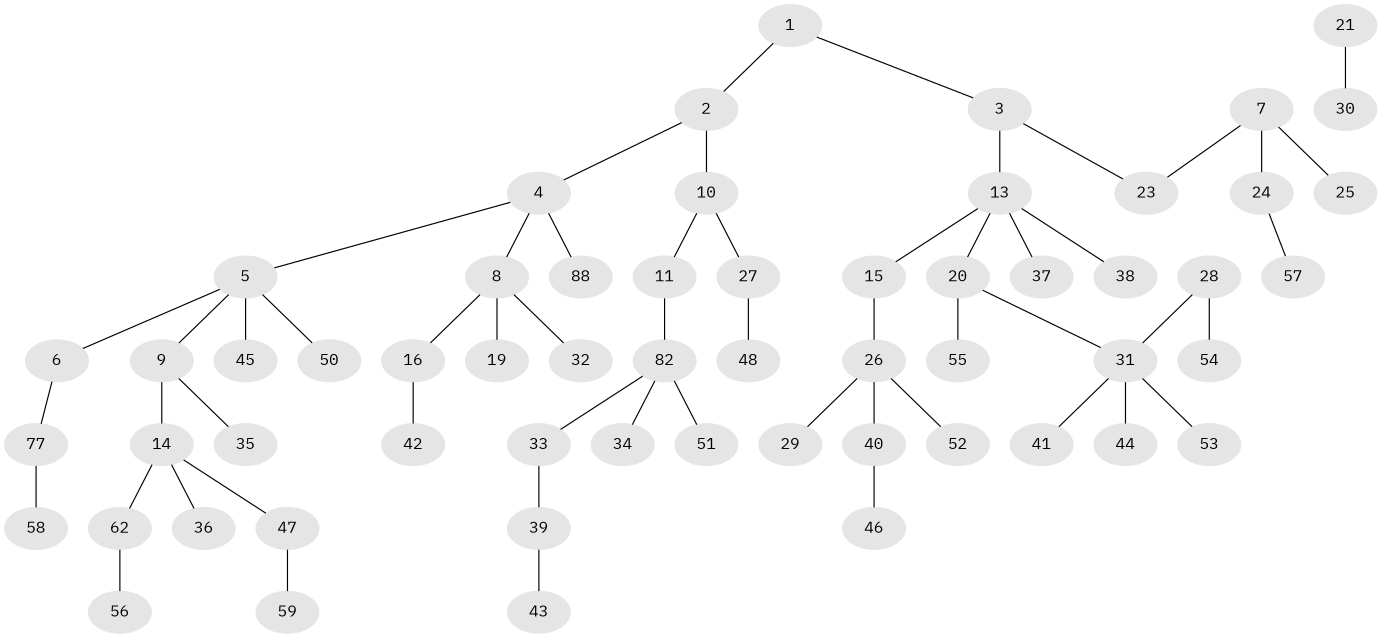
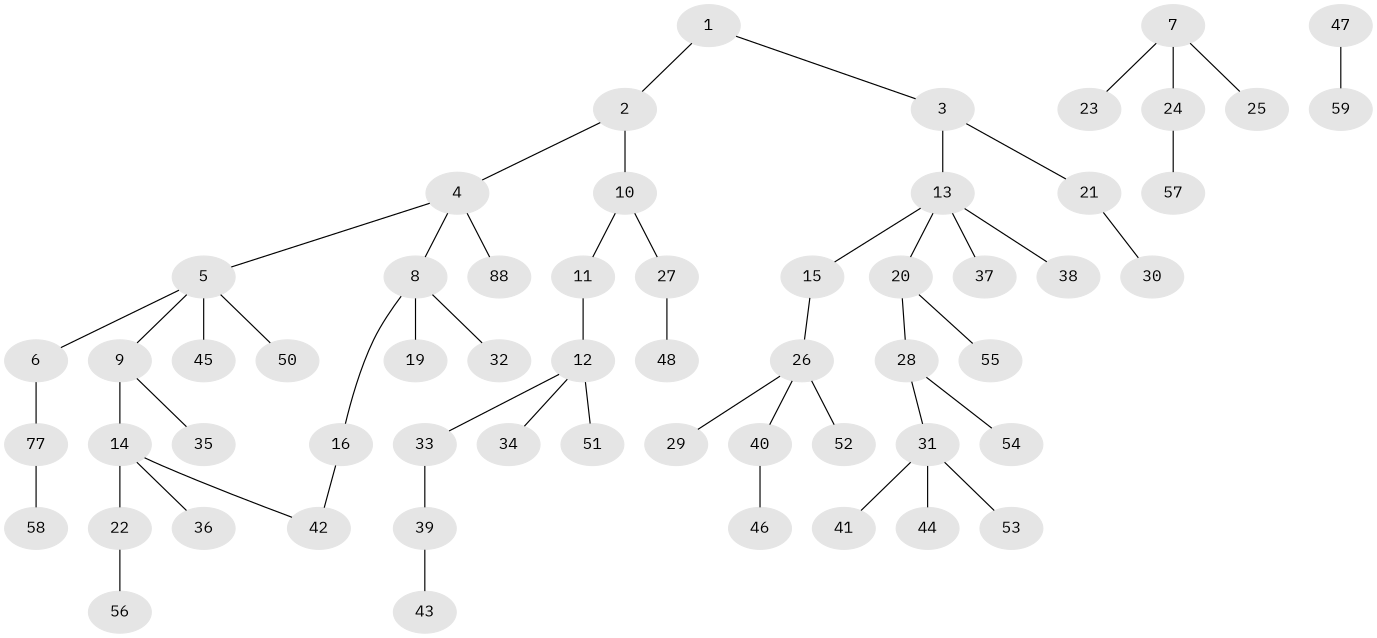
(1073, 151) -> (1016, 151)
(1042, 319) -> (904, 319)
(665, 361) -> (583, 361)
(225, 487) -> (218, 489)
(120, 528) -> (120, 528)
